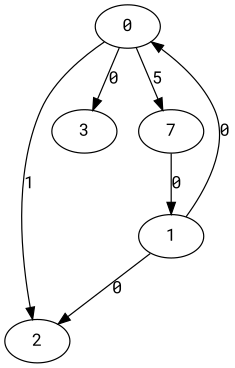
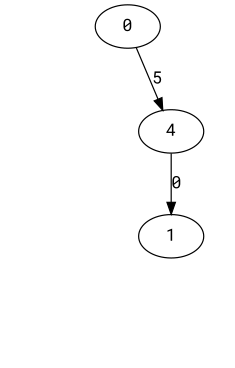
(219, 126) -> none
(84, 131) -> none
(171, 131) -> (171, 131)
(37, 341) -> none
